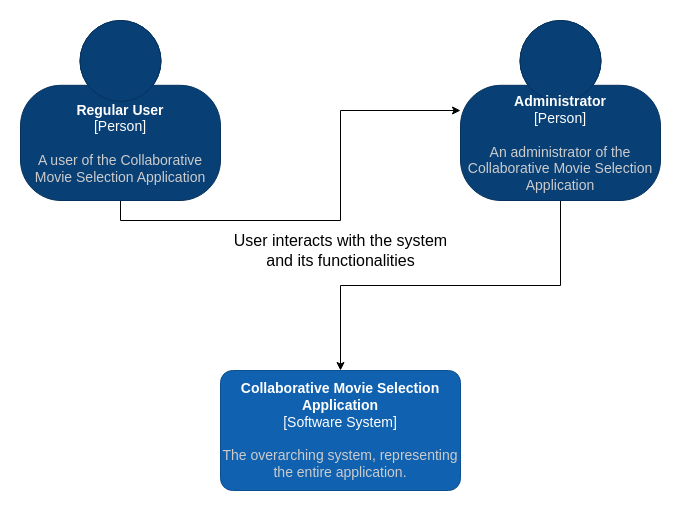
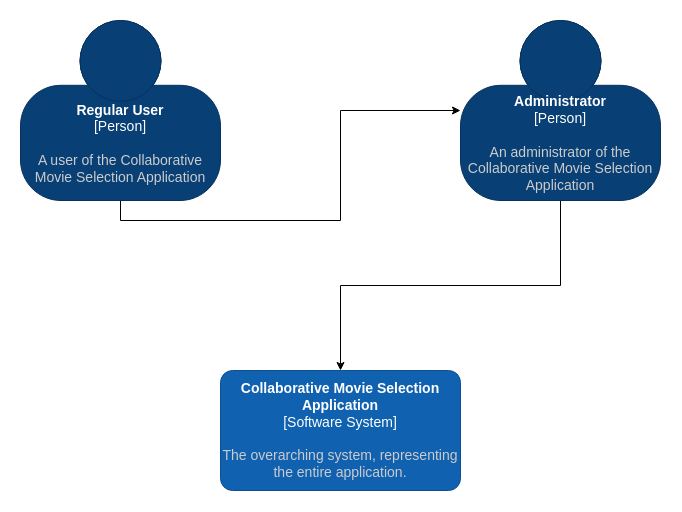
(341, 251) -> none
